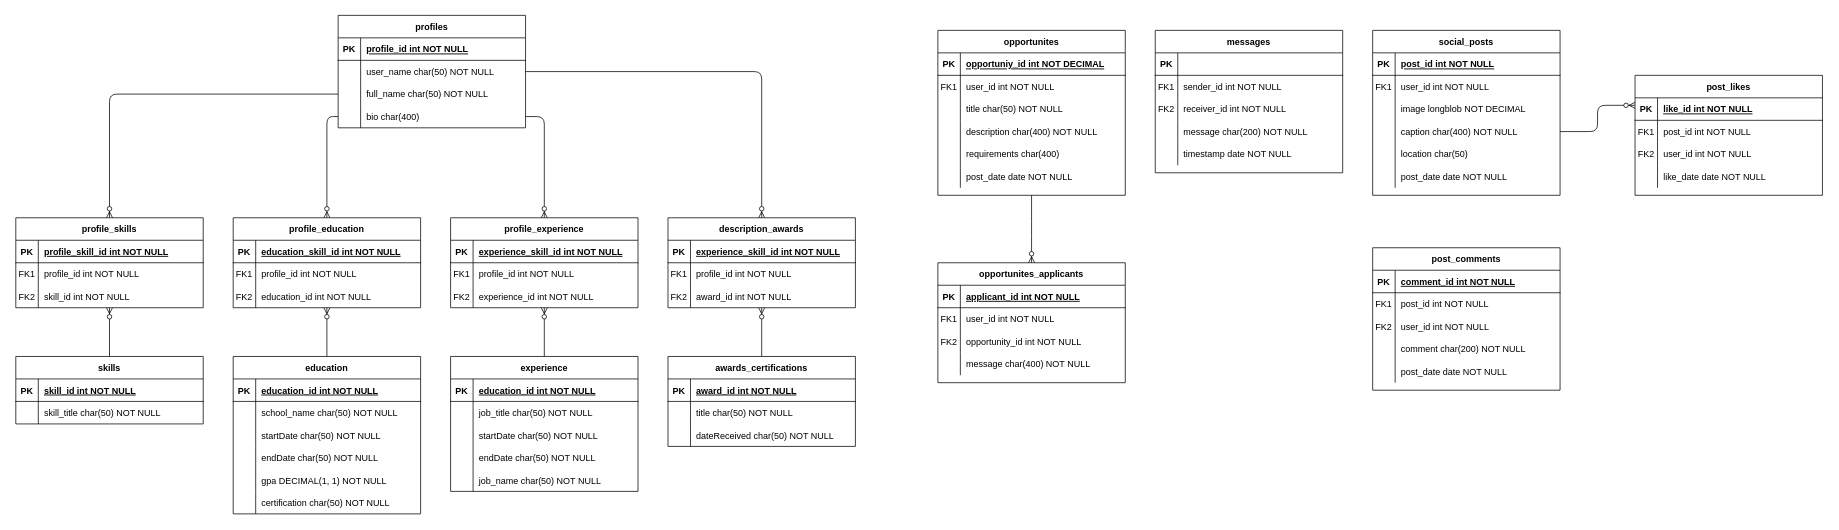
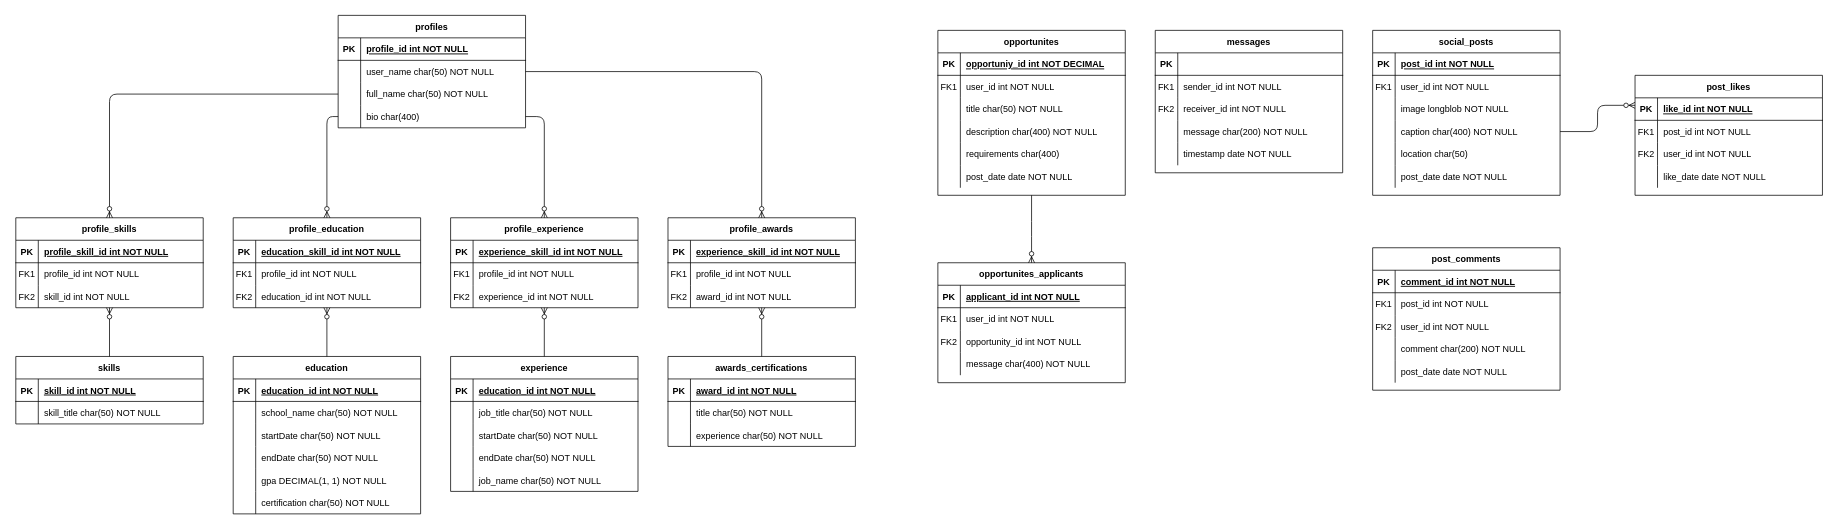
(1460, 110) -> (1452, 110)
(761, 230) -> (761, 230)
(767, 436) -> (762, 436)
